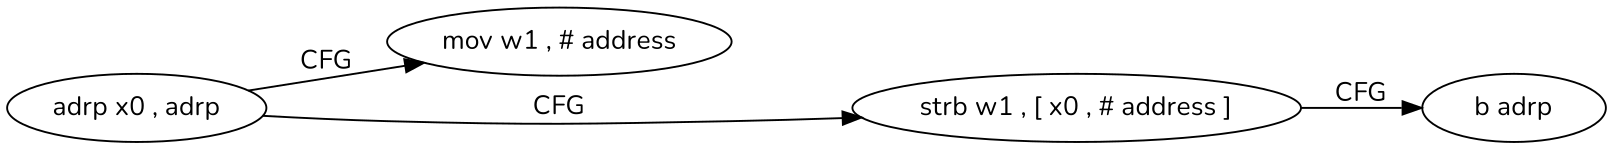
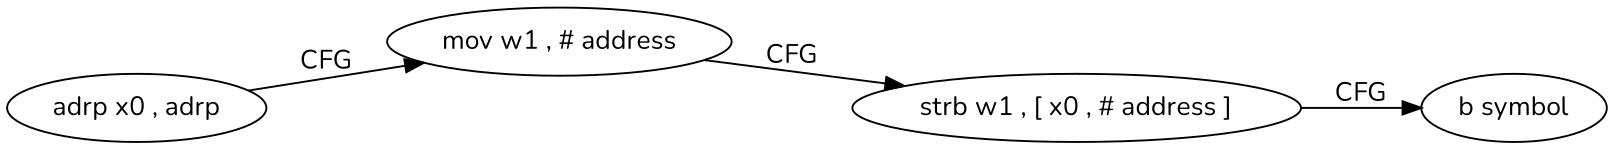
(1514, 108) -> (1514, 108)
(552, 124) -> (795, 72)
